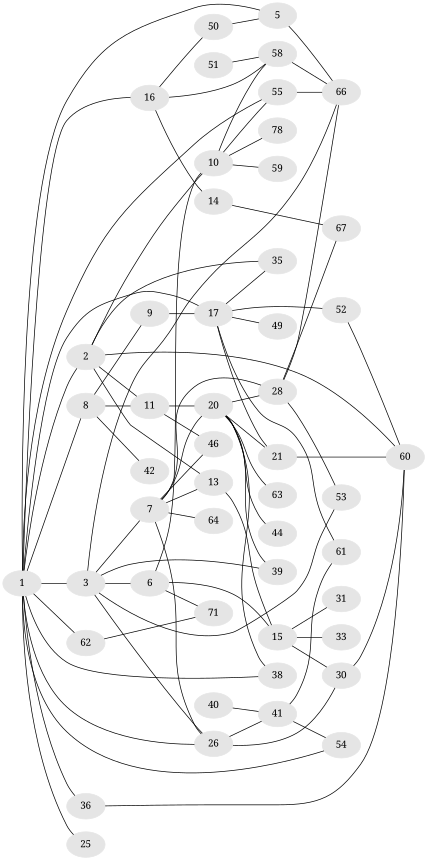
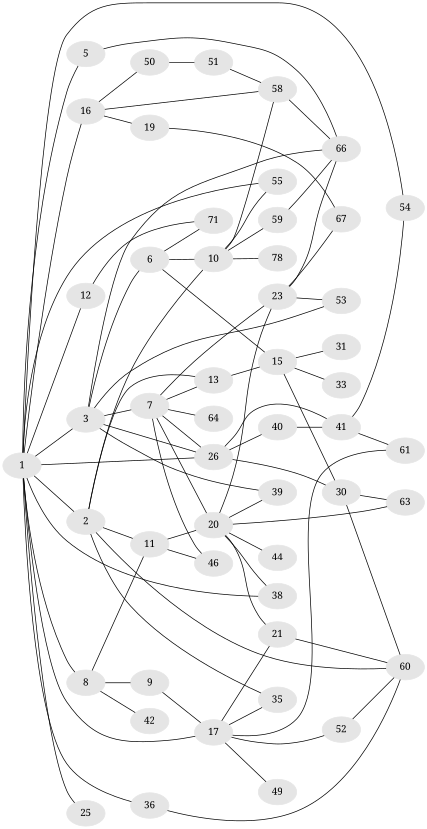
(246, 21) -> (182, 62)
(310, 92) -> (311, 185)
(214, 202) -> (150, 128)
(278, 392) -> (278, 297)
none -> (246, 442)
none -> (373, 498)
(86, 643) -> (86, 296)
